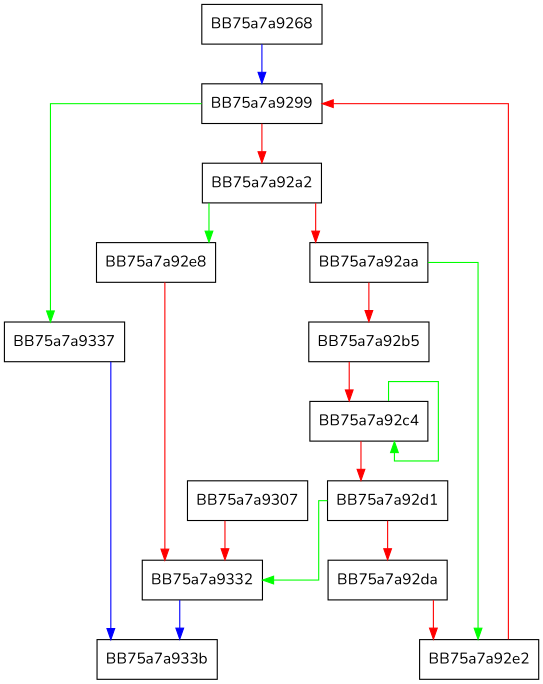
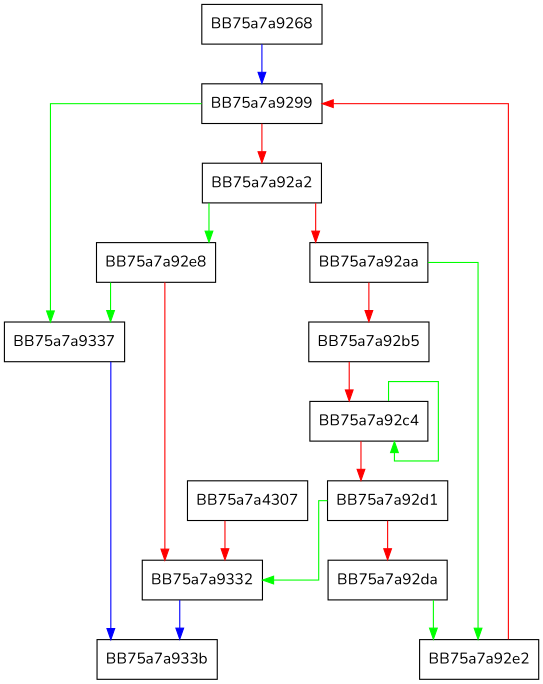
none -> (111, 297)
(248, 501) -> (248, 501)
(433, 614) -> (433, 614)
